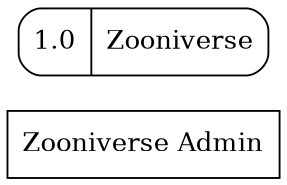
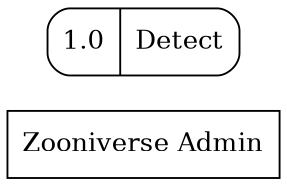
(180, 41) -> (180, 41)
